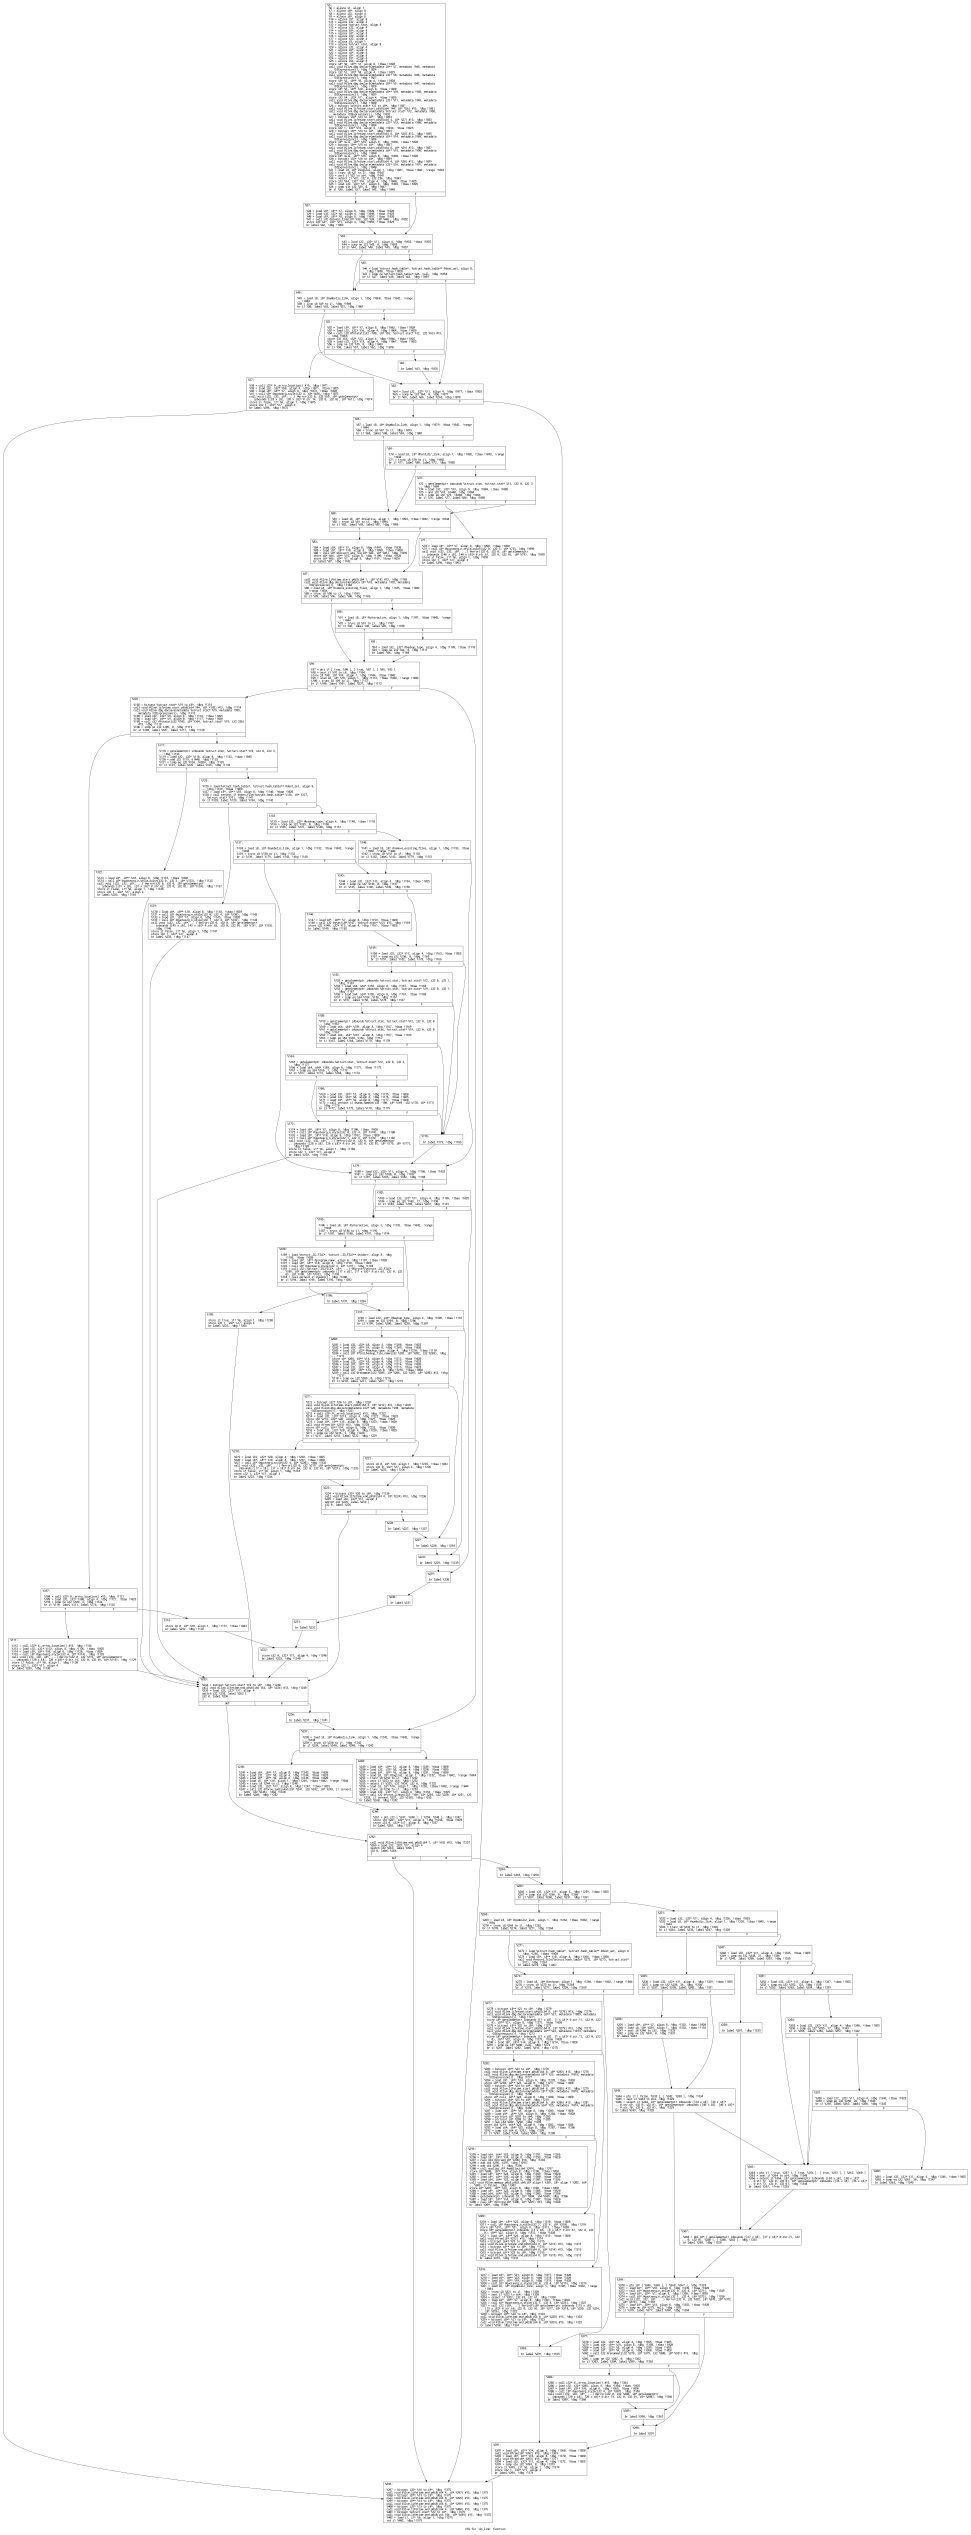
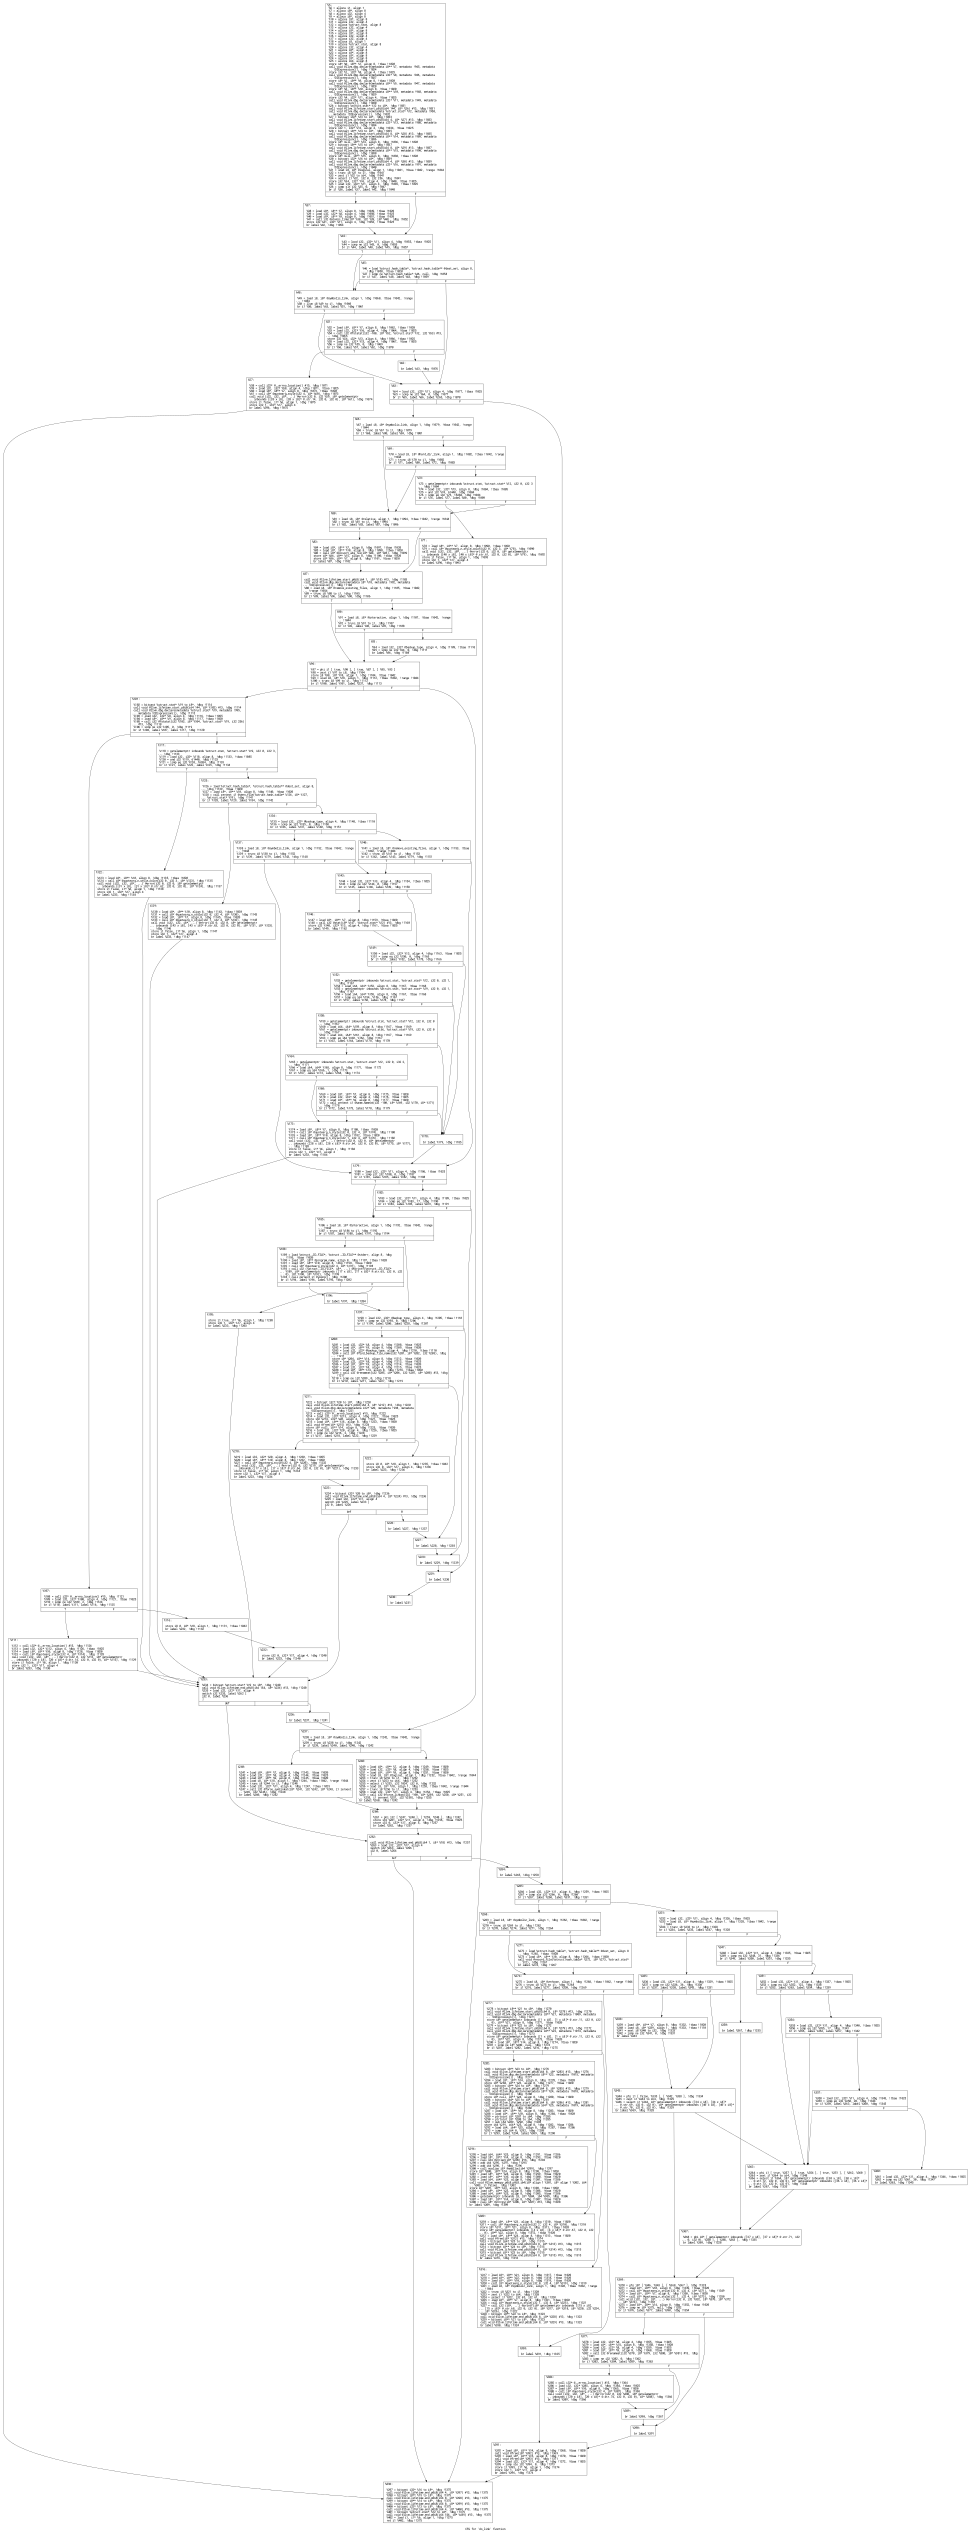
(304, 1625) -> none
(768, 2187) -> (767, 2187)
